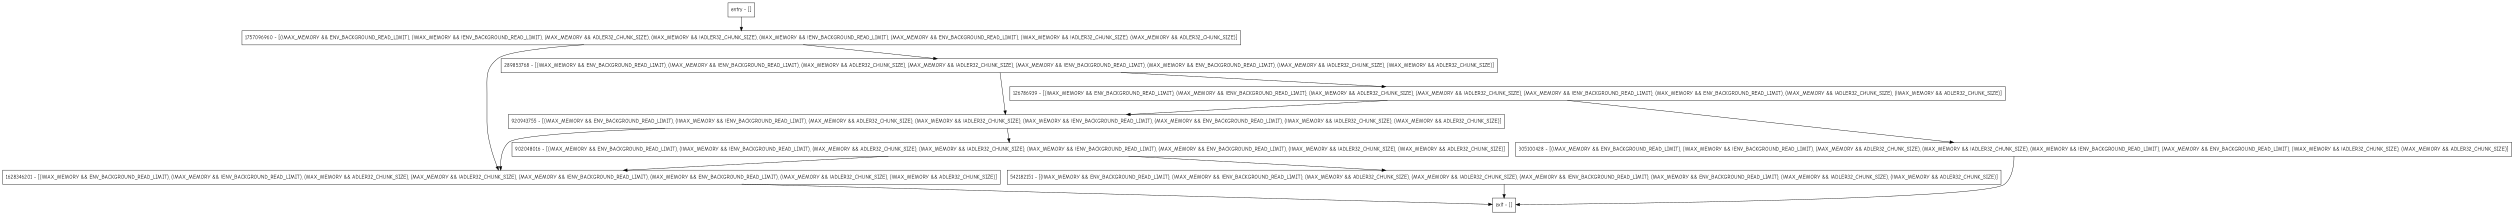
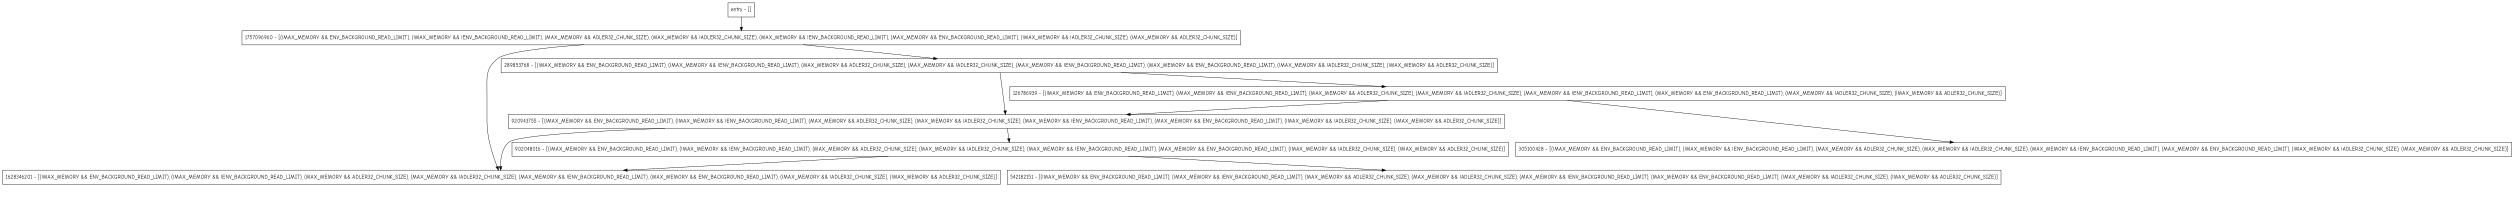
(1504, 205) -> none
